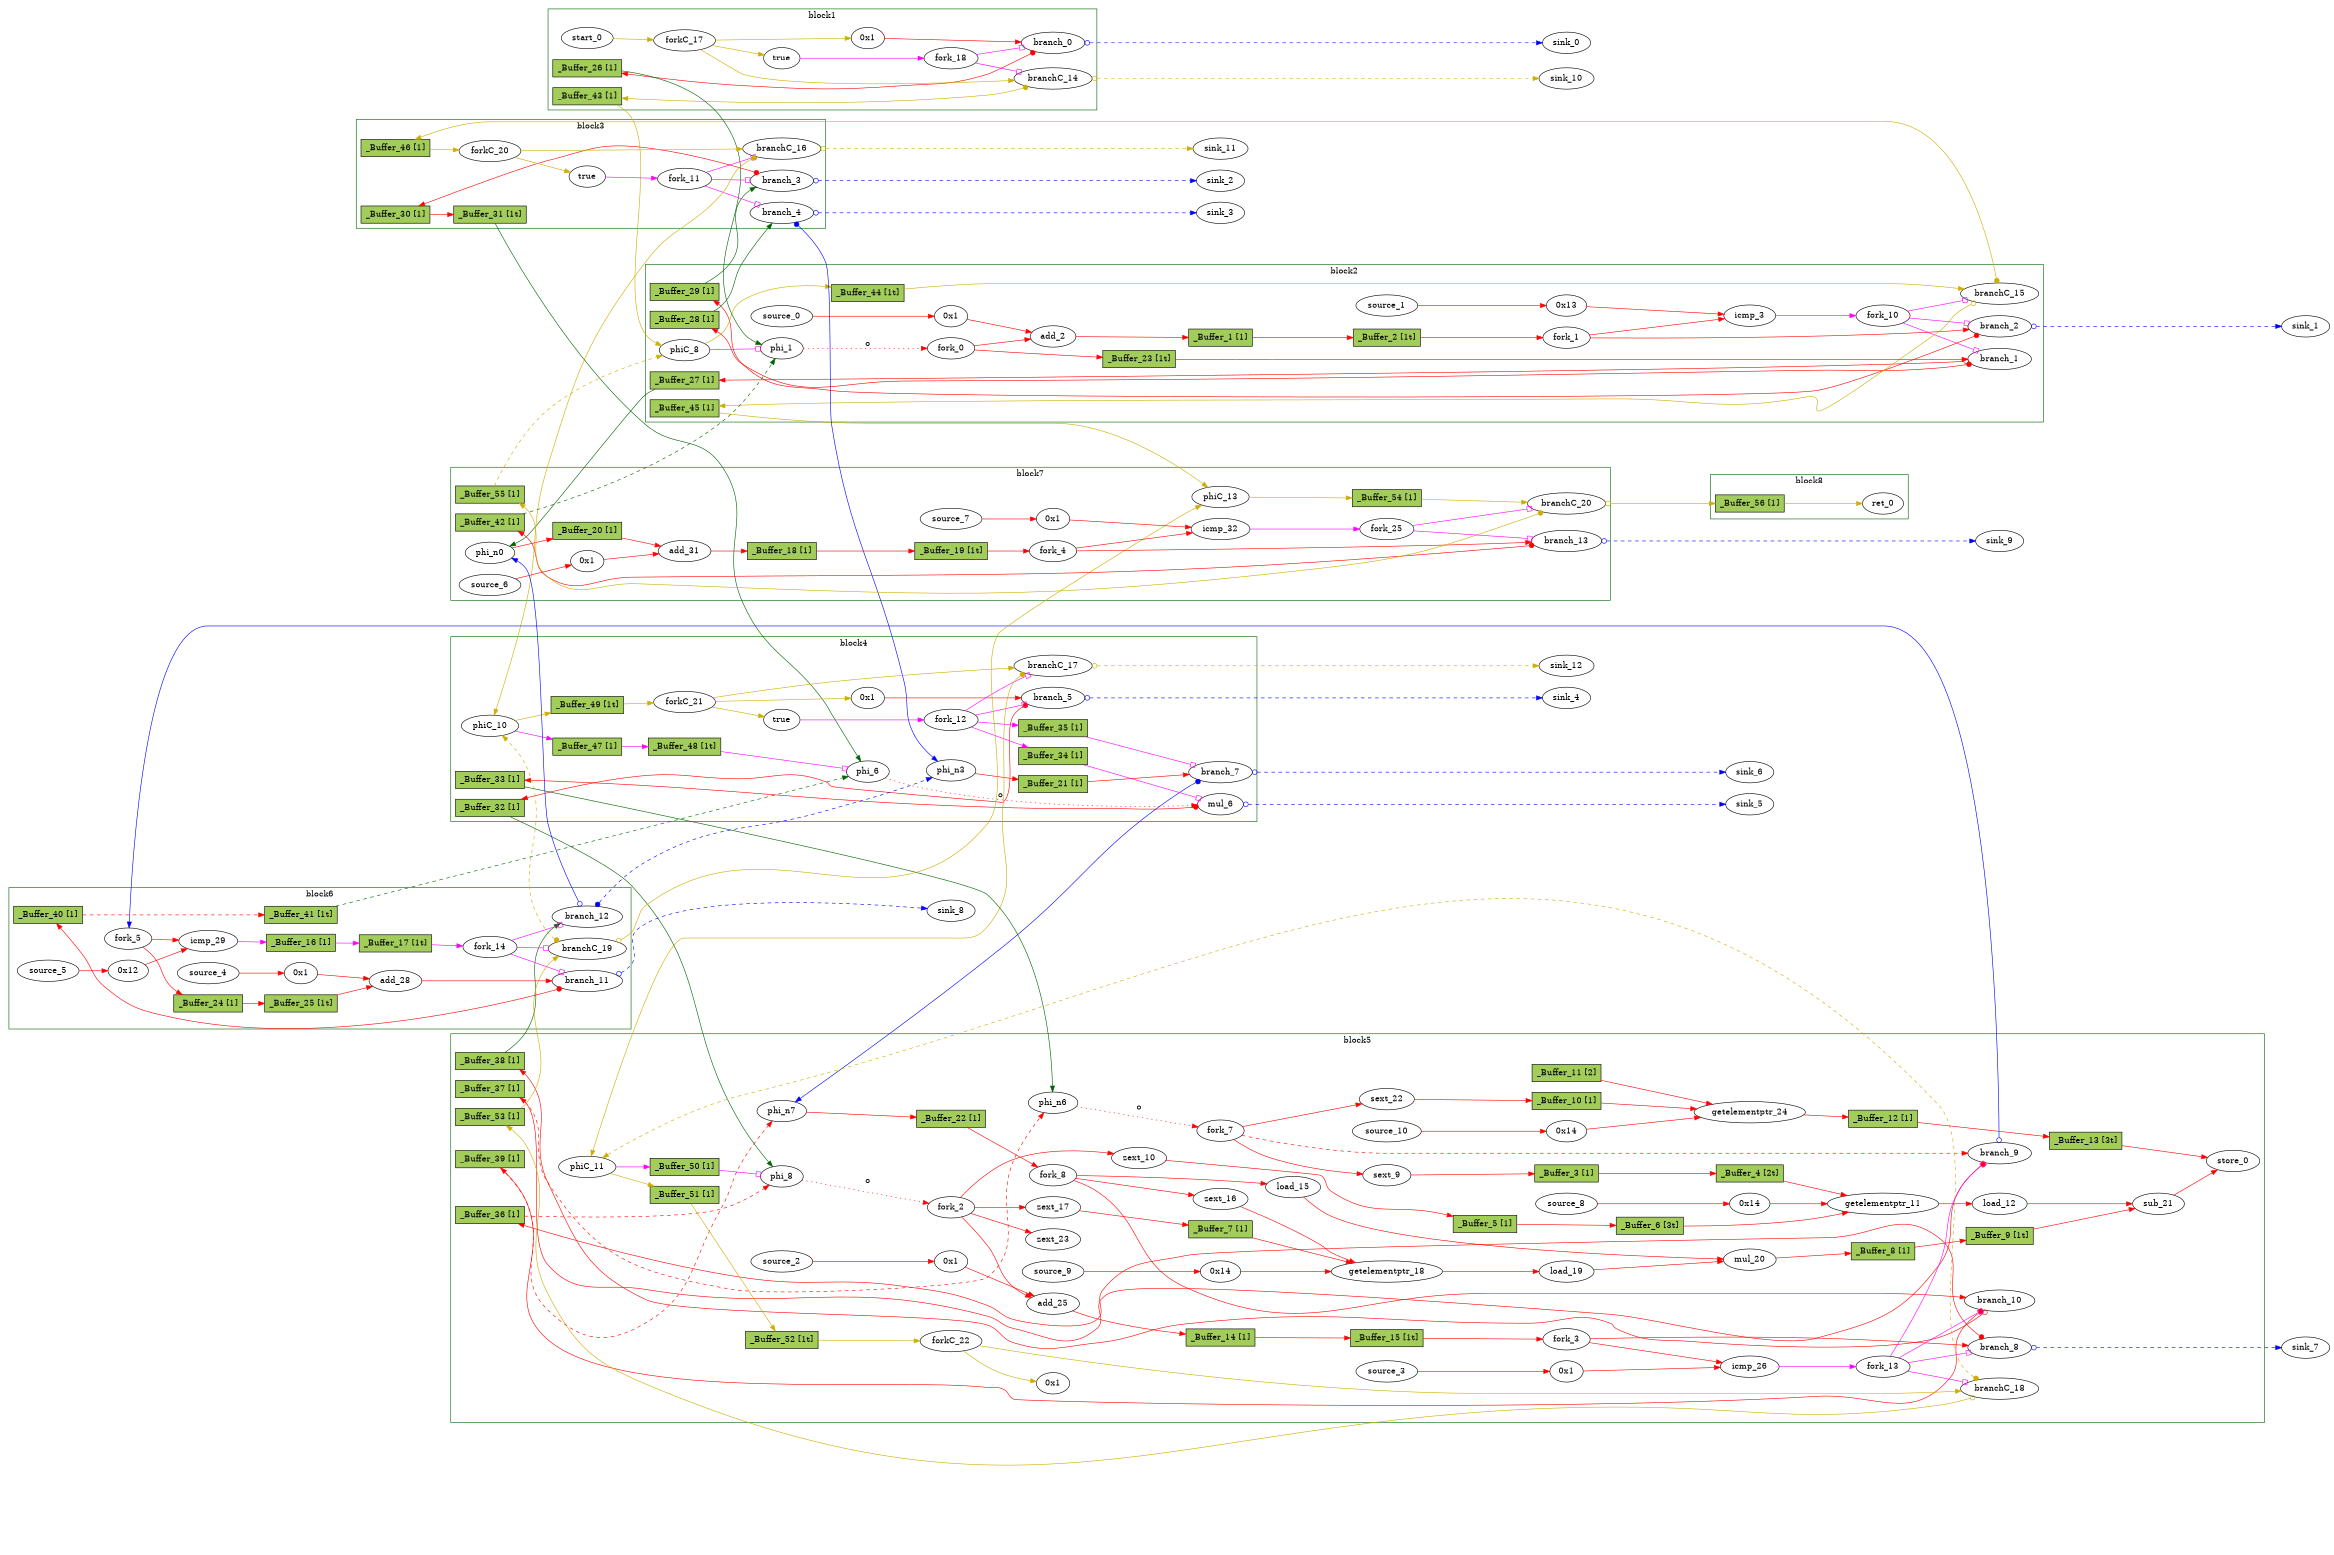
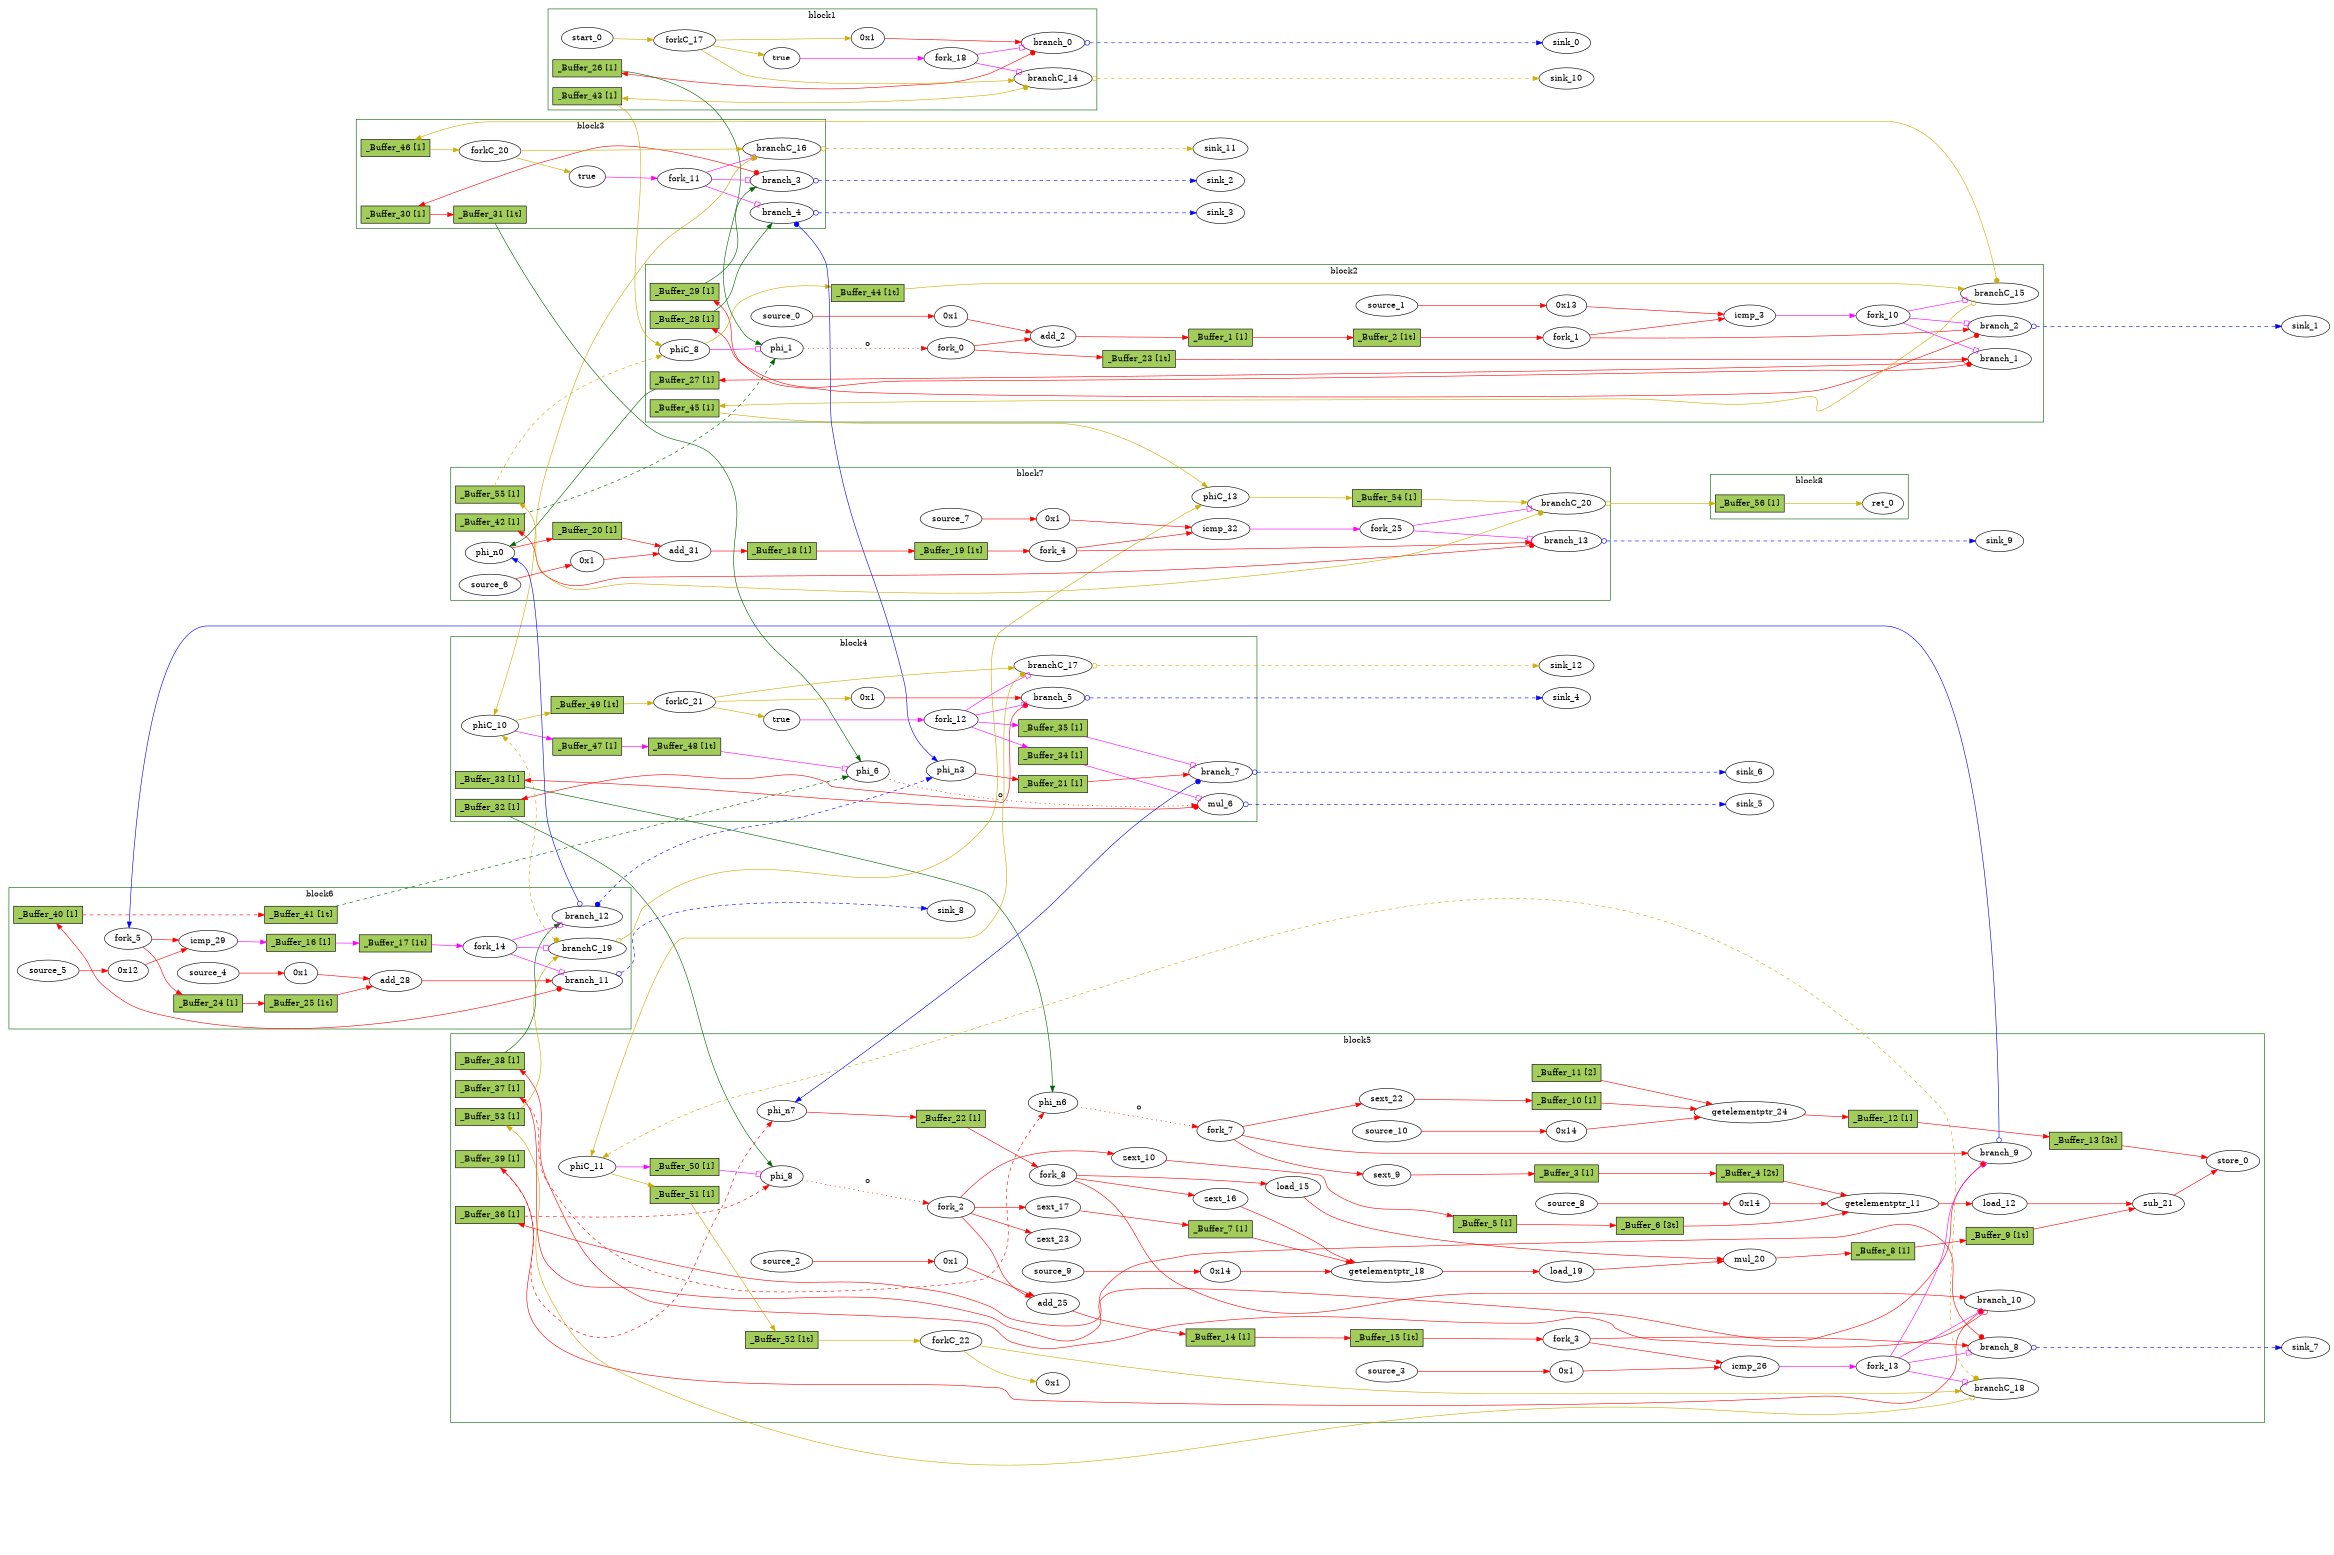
(1601, 1153) -> (1601, 1153)
